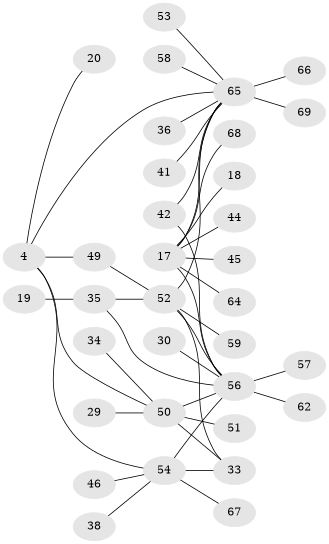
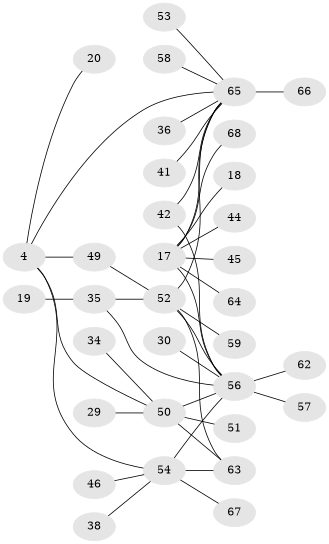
(305, 113) -> none
(235, 471) -> (235, 471)
